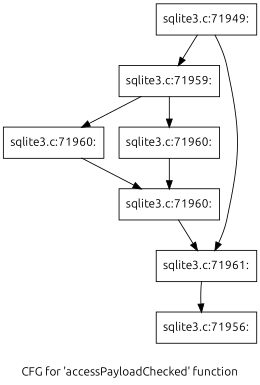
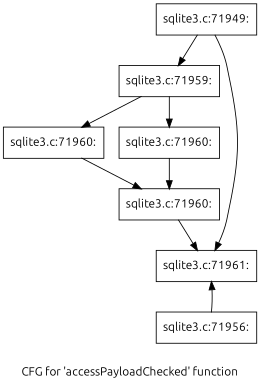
(201, 293) -> (212, 301)
